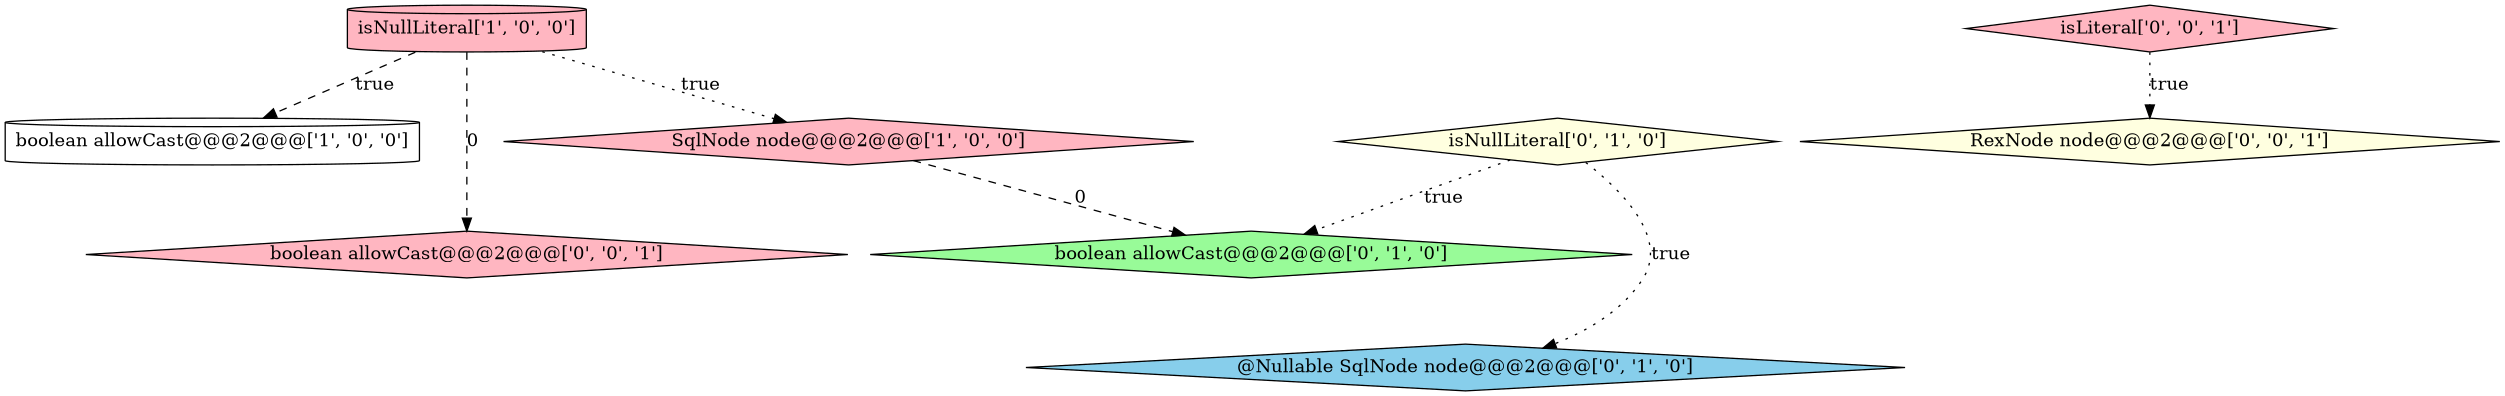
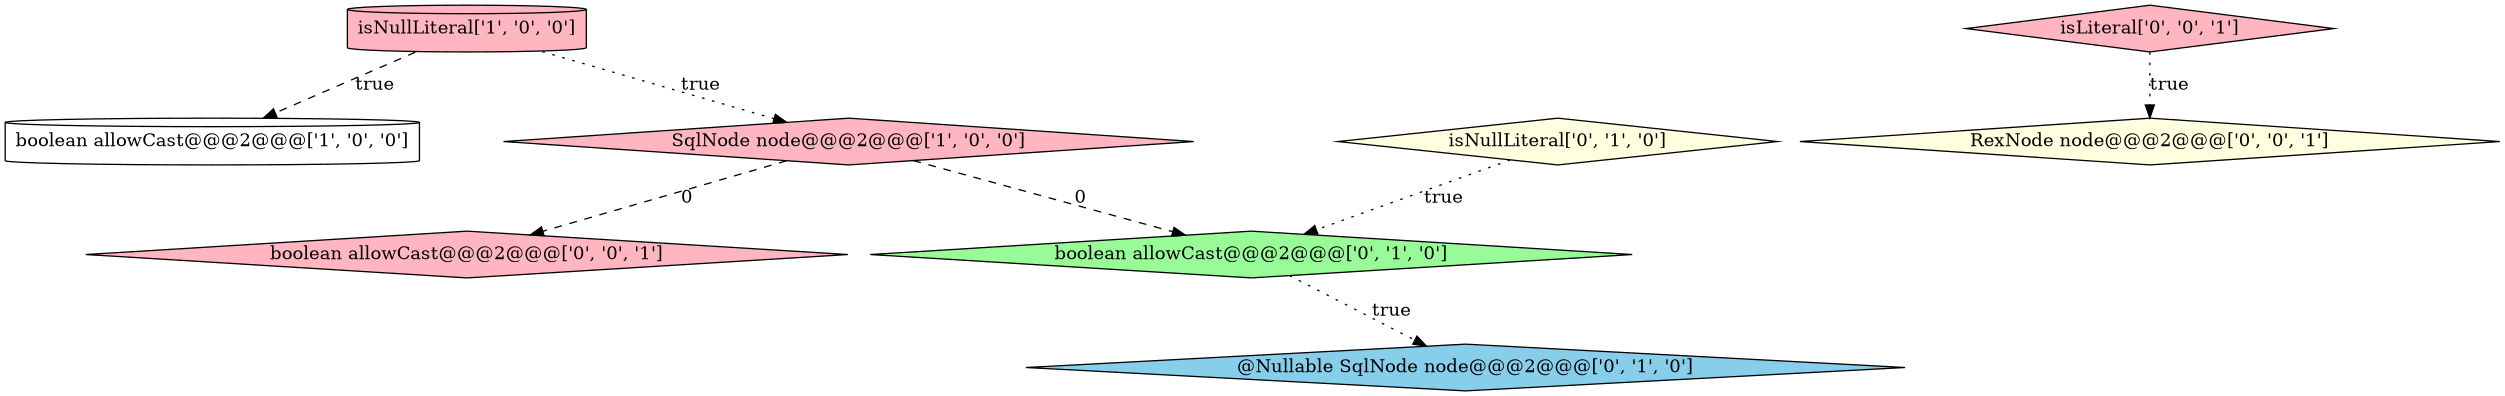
(467, 135) -> (665, 196)
(1649, 265) -> (1352, 308)
